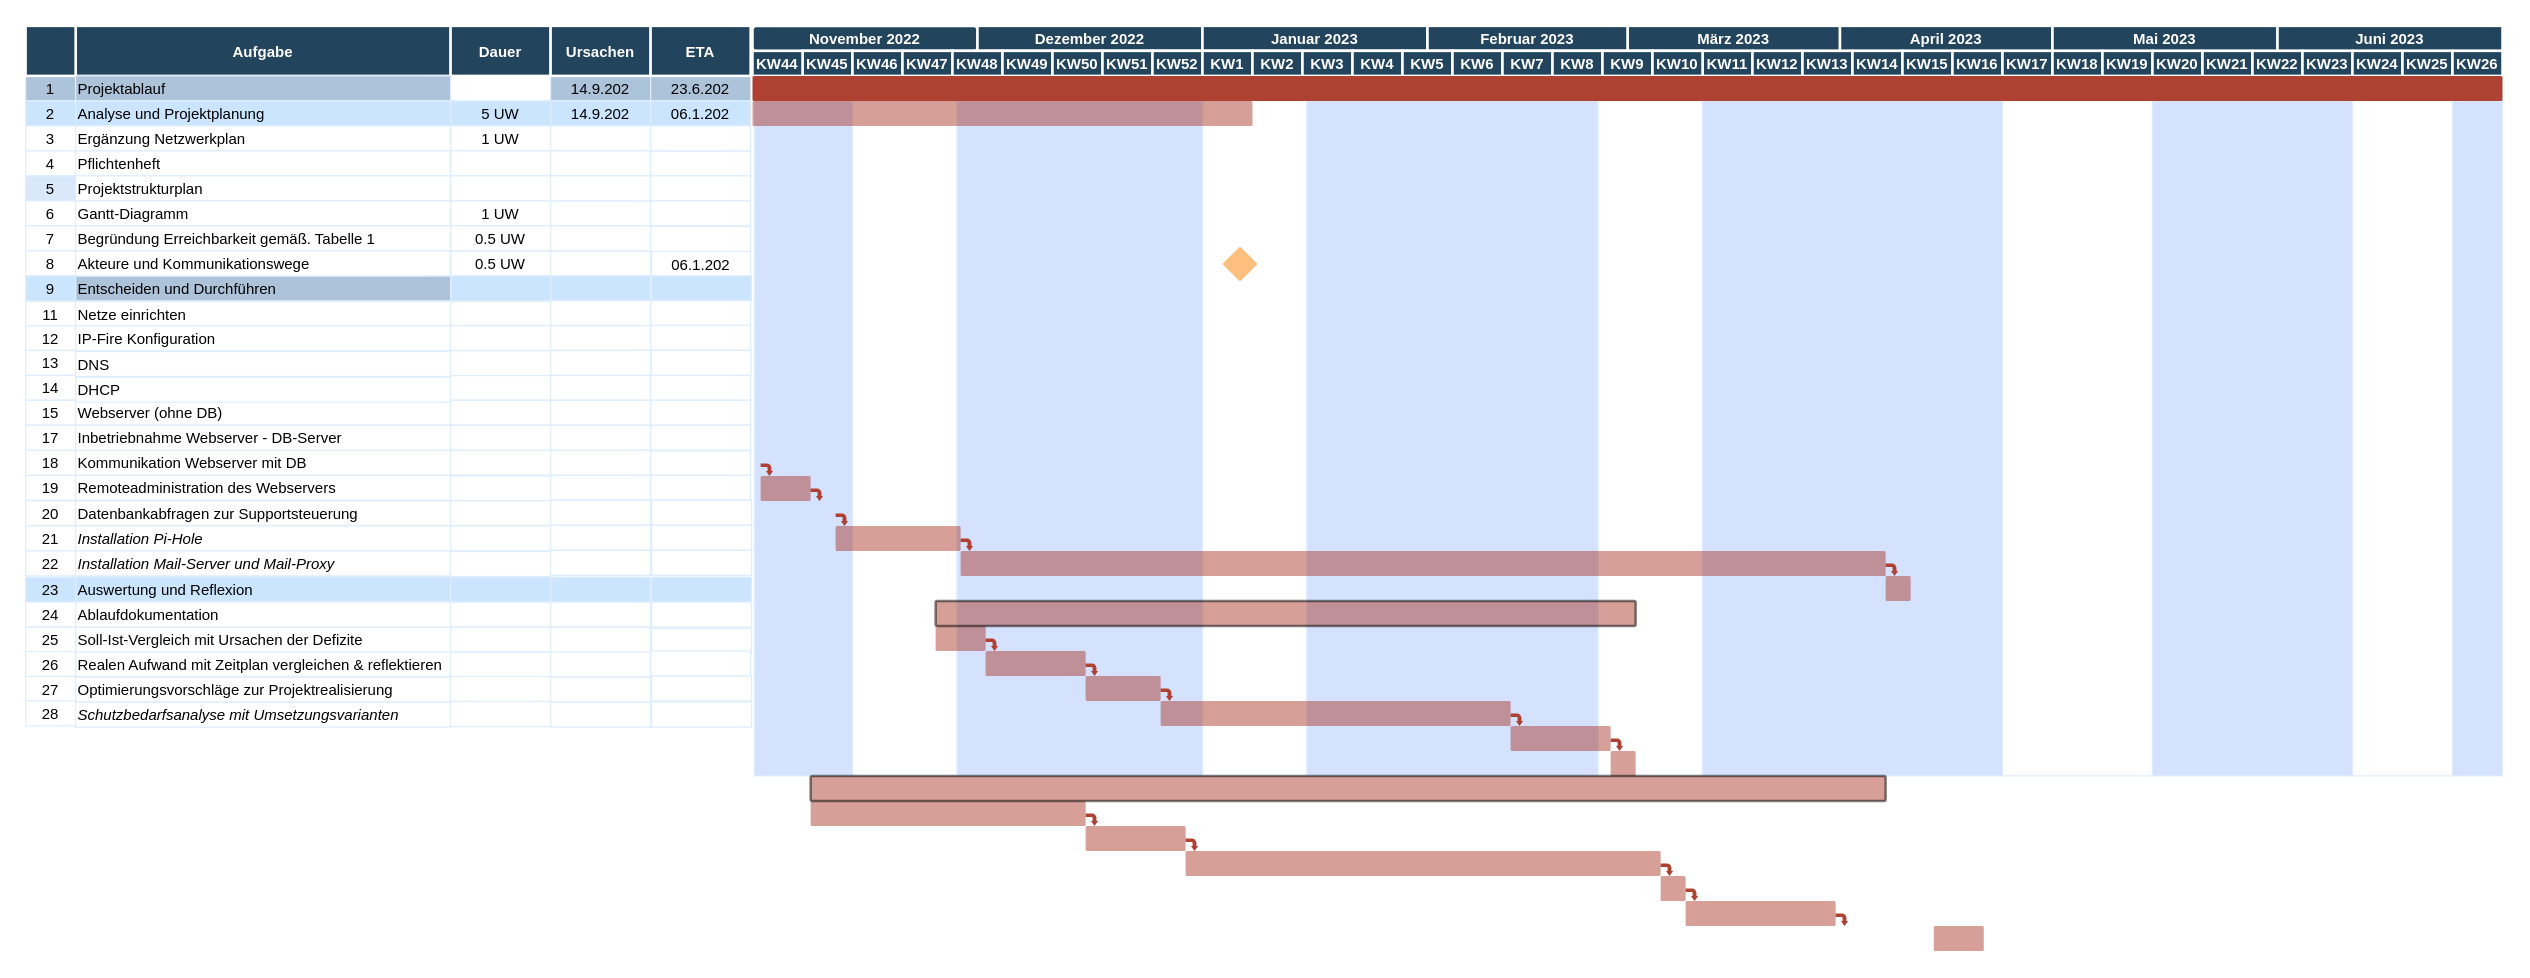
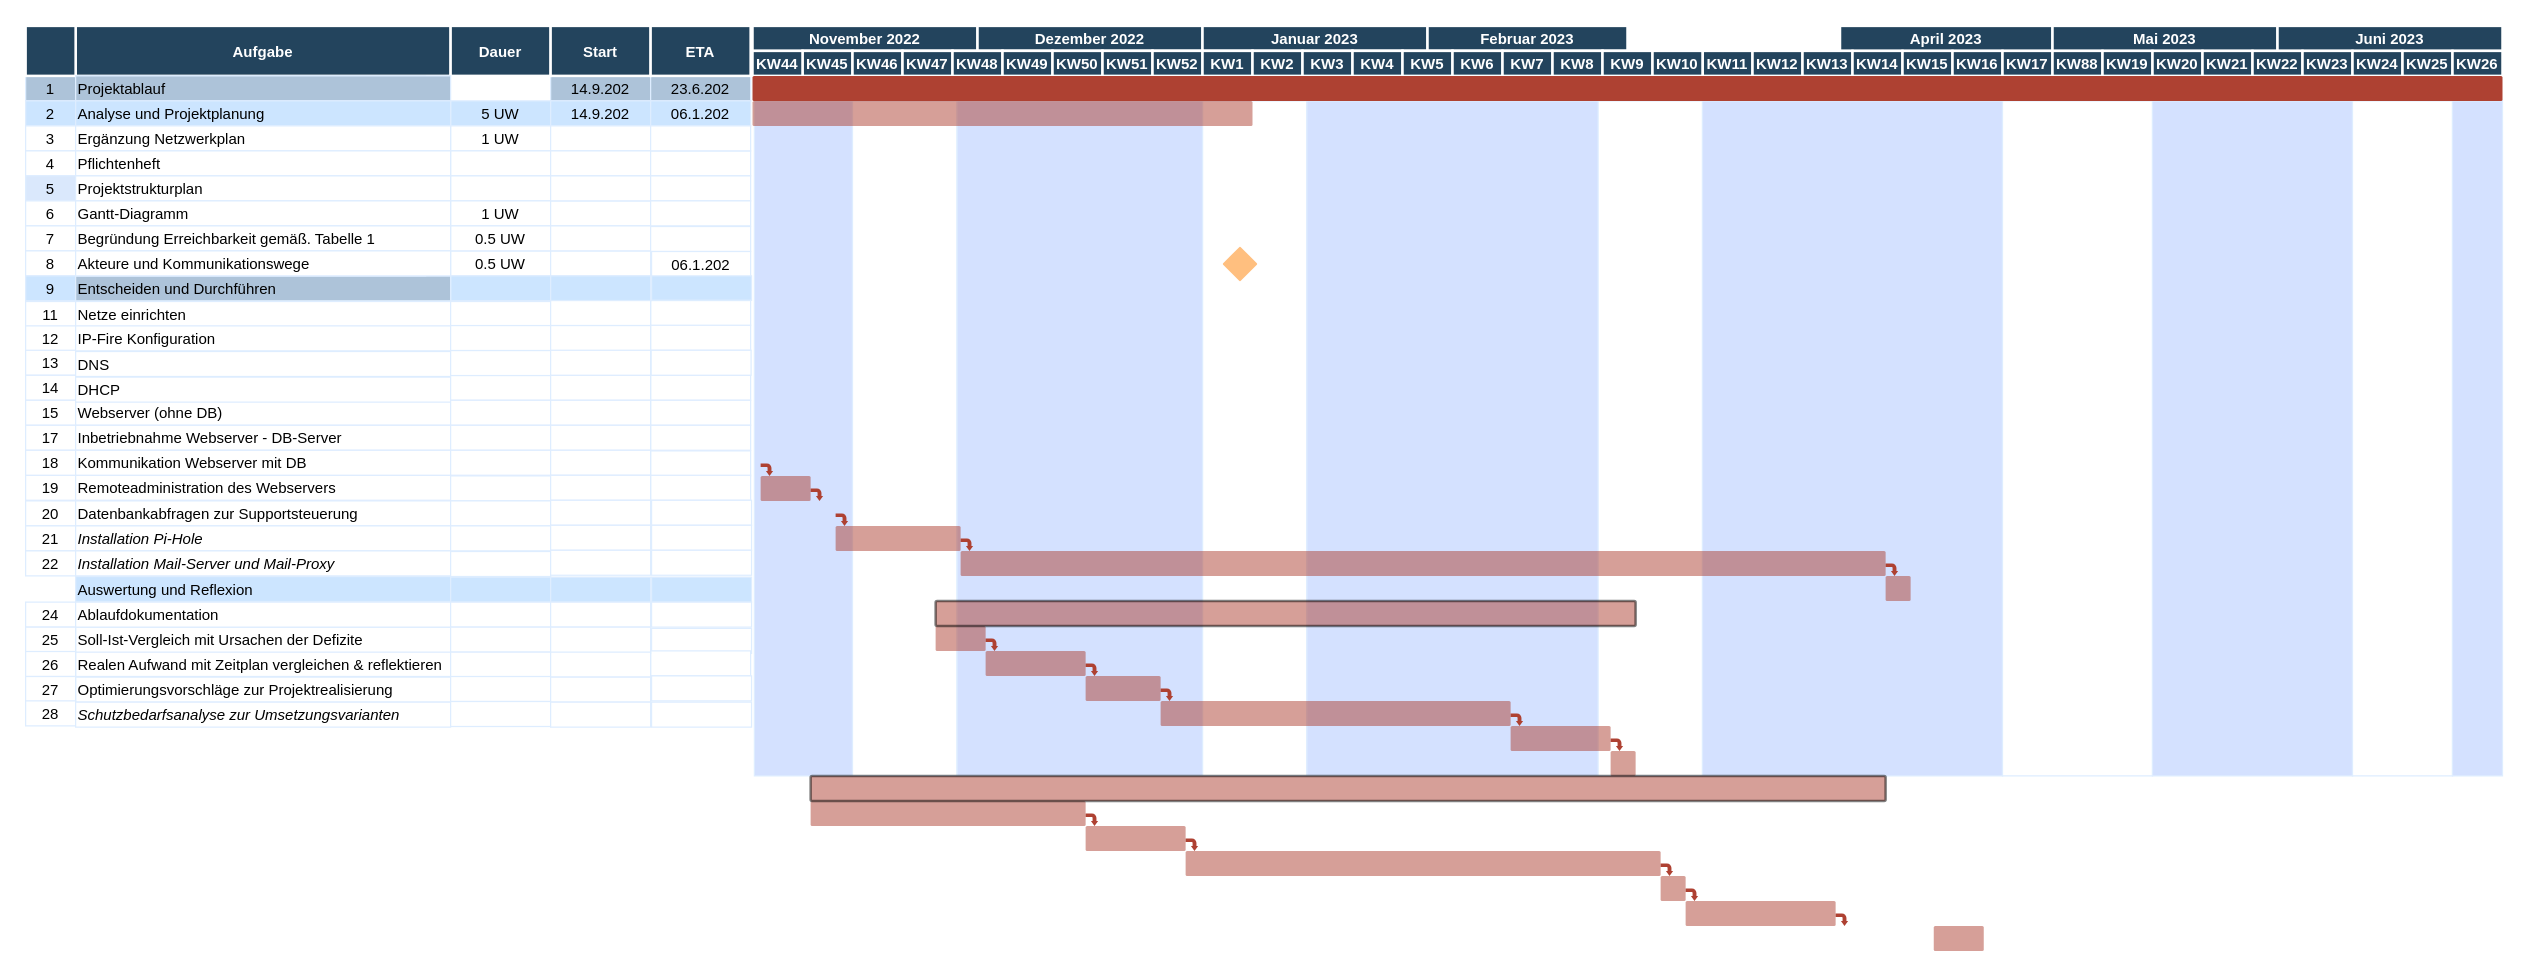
(865, 38) -> (865, 38)
(1734, 38) -> none
(600, 51) -> (600, 51)
(2077, 64) -> (2077, 64)
(51, 589) -> none
(253, 715) -> (254, 715)
